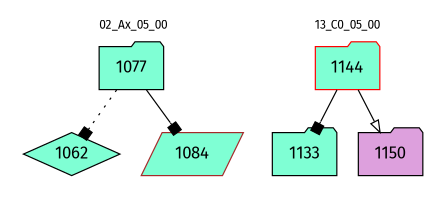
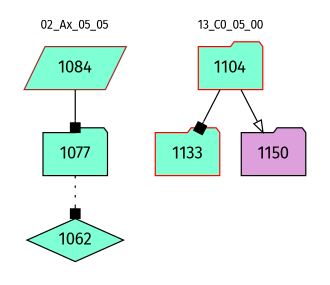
(134, 26) -> (75, 26)
(348, 68) -> (231, 68)
(158, 106) -> (75, 105)
(305, 154) -> (188, 154)
